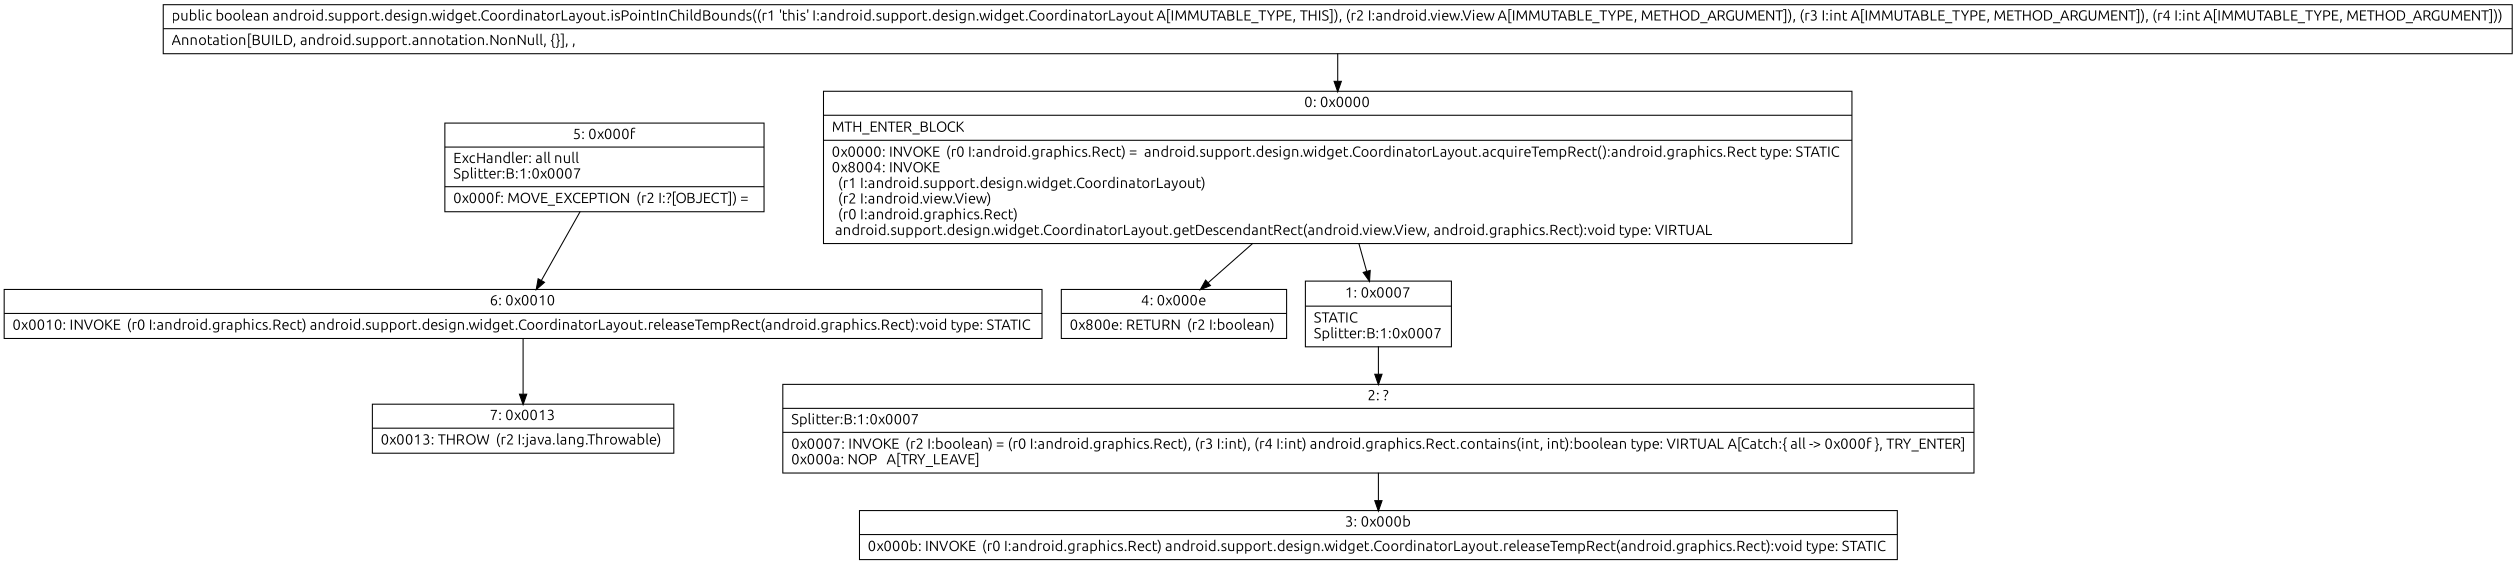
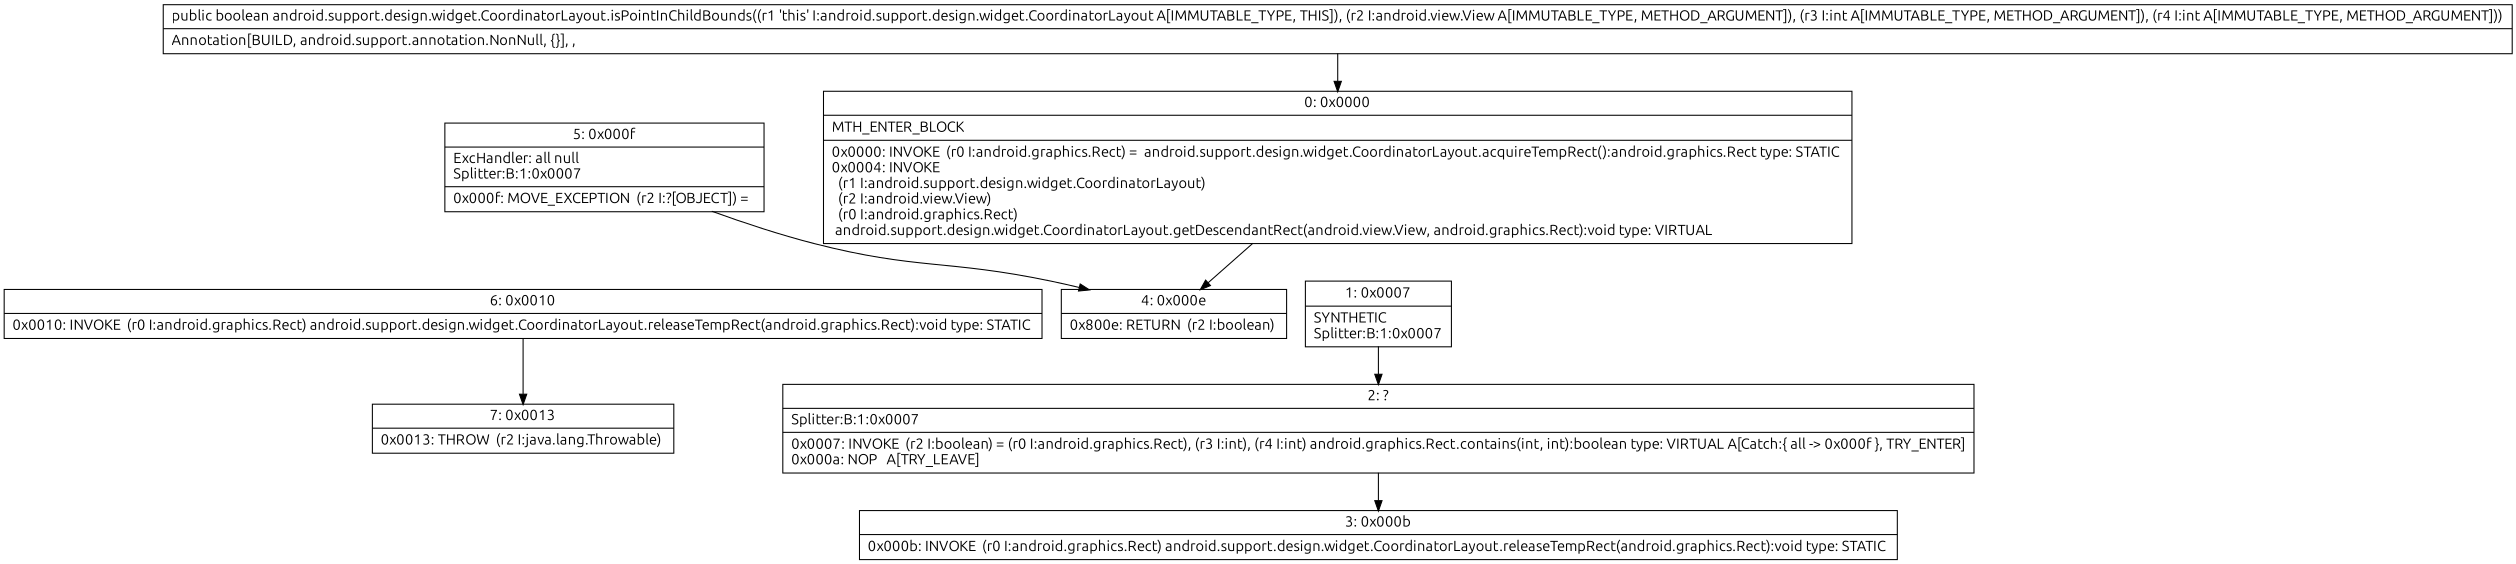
(889, 168) -> (889, 168)
(561, 246) -> (893, 259)
(1363, 257) -> none
(1336, 318) -> (1350, 318)
